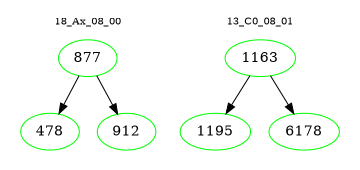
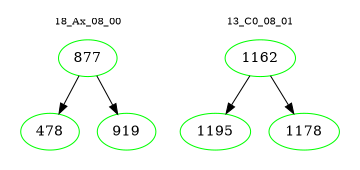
(260, 58) -> (260, 58)
(127, 132) -> (127, 132)
(304, 132) -> (304, 132)
